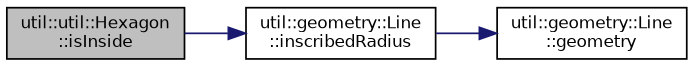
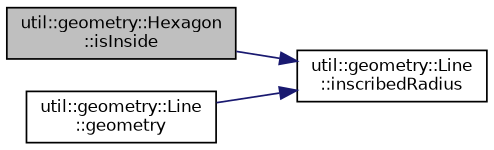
(96, 33) -> (121, 33)
(458, 33) -> (248, 98)
